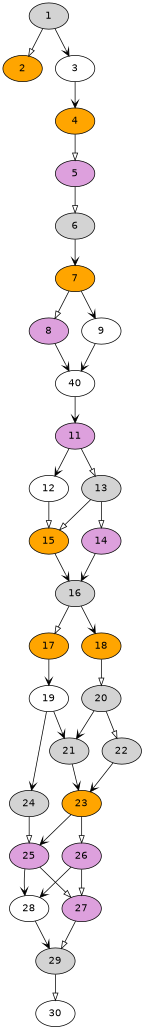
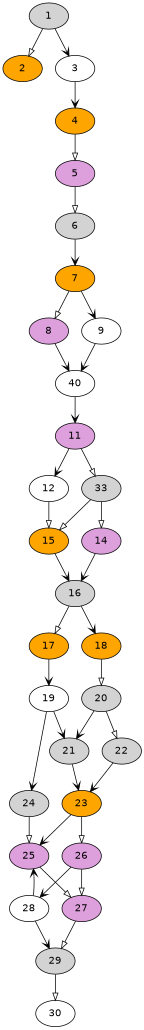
(101, 489) -> (101, 489)
(24, 879) -> (34, 886)
